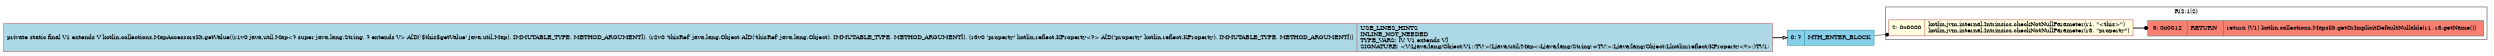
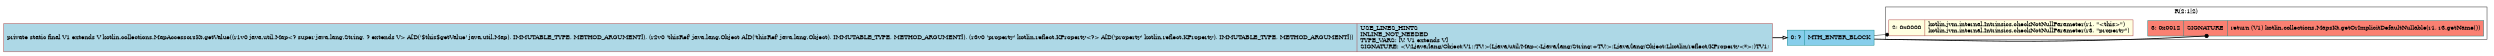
(2139, 28) -> (2040, 41)
(2204, 28) -> (2206, 28)
